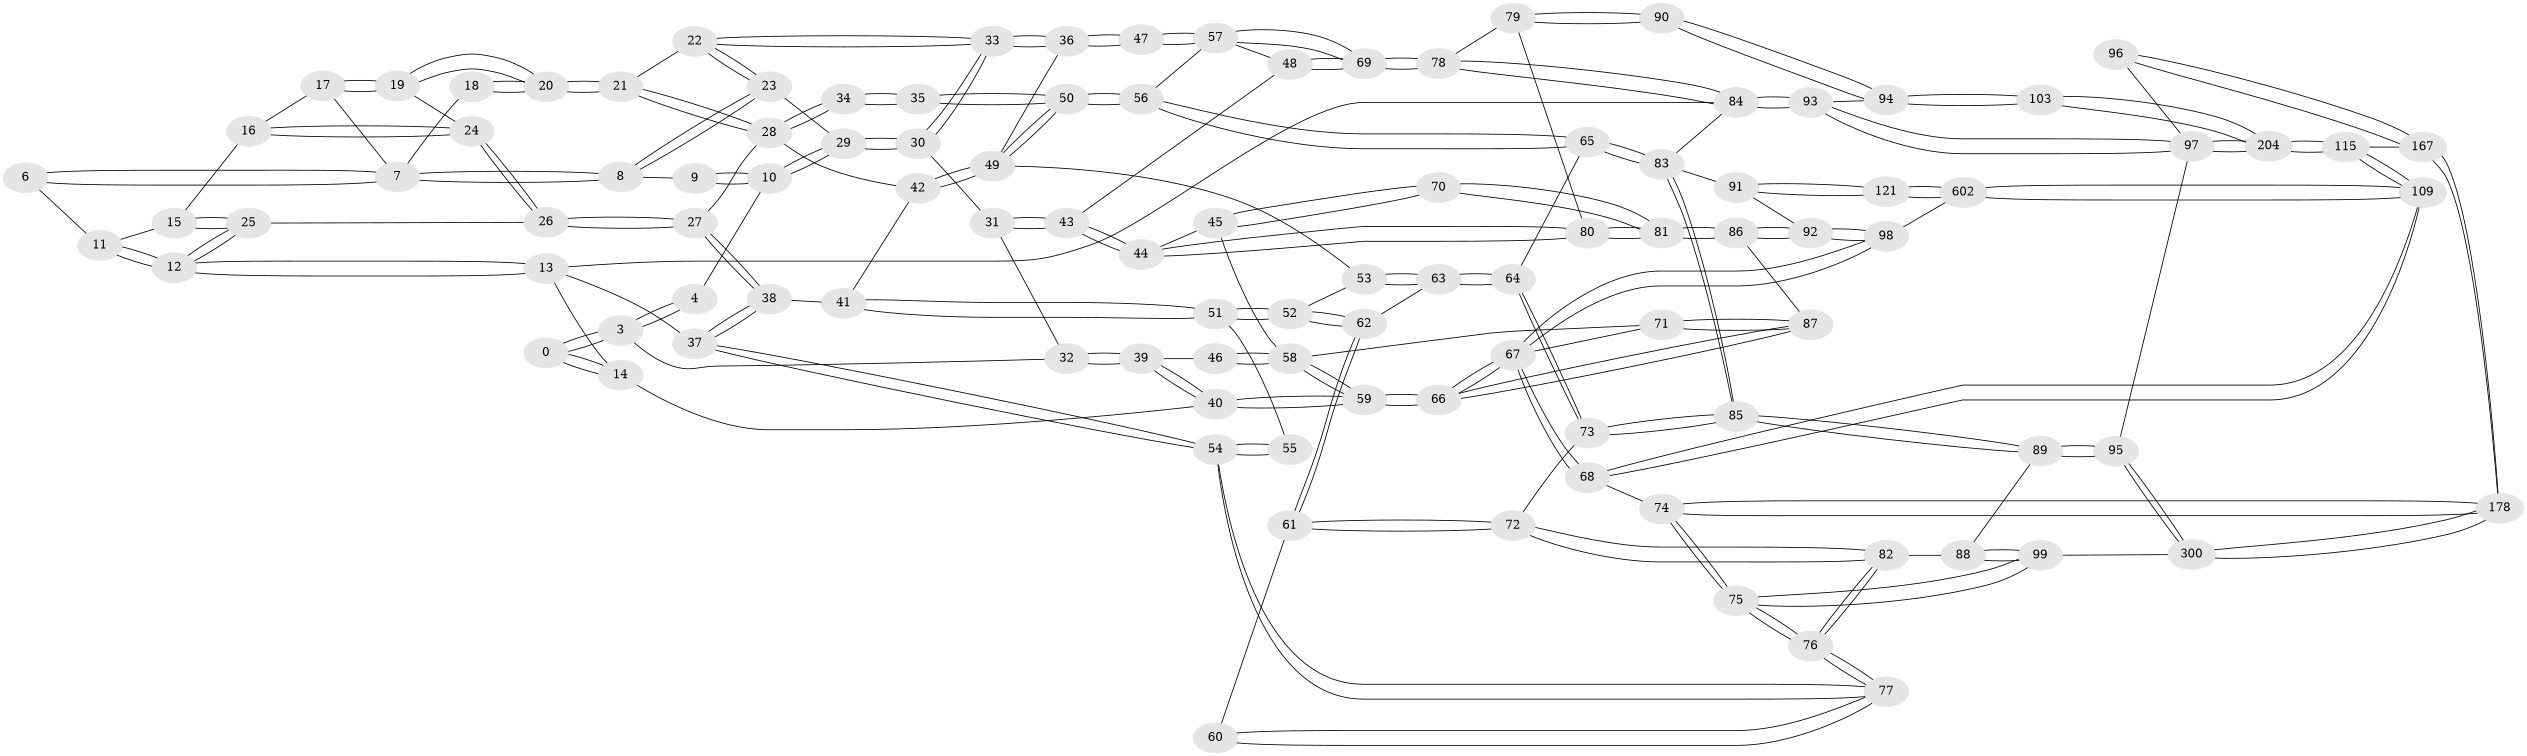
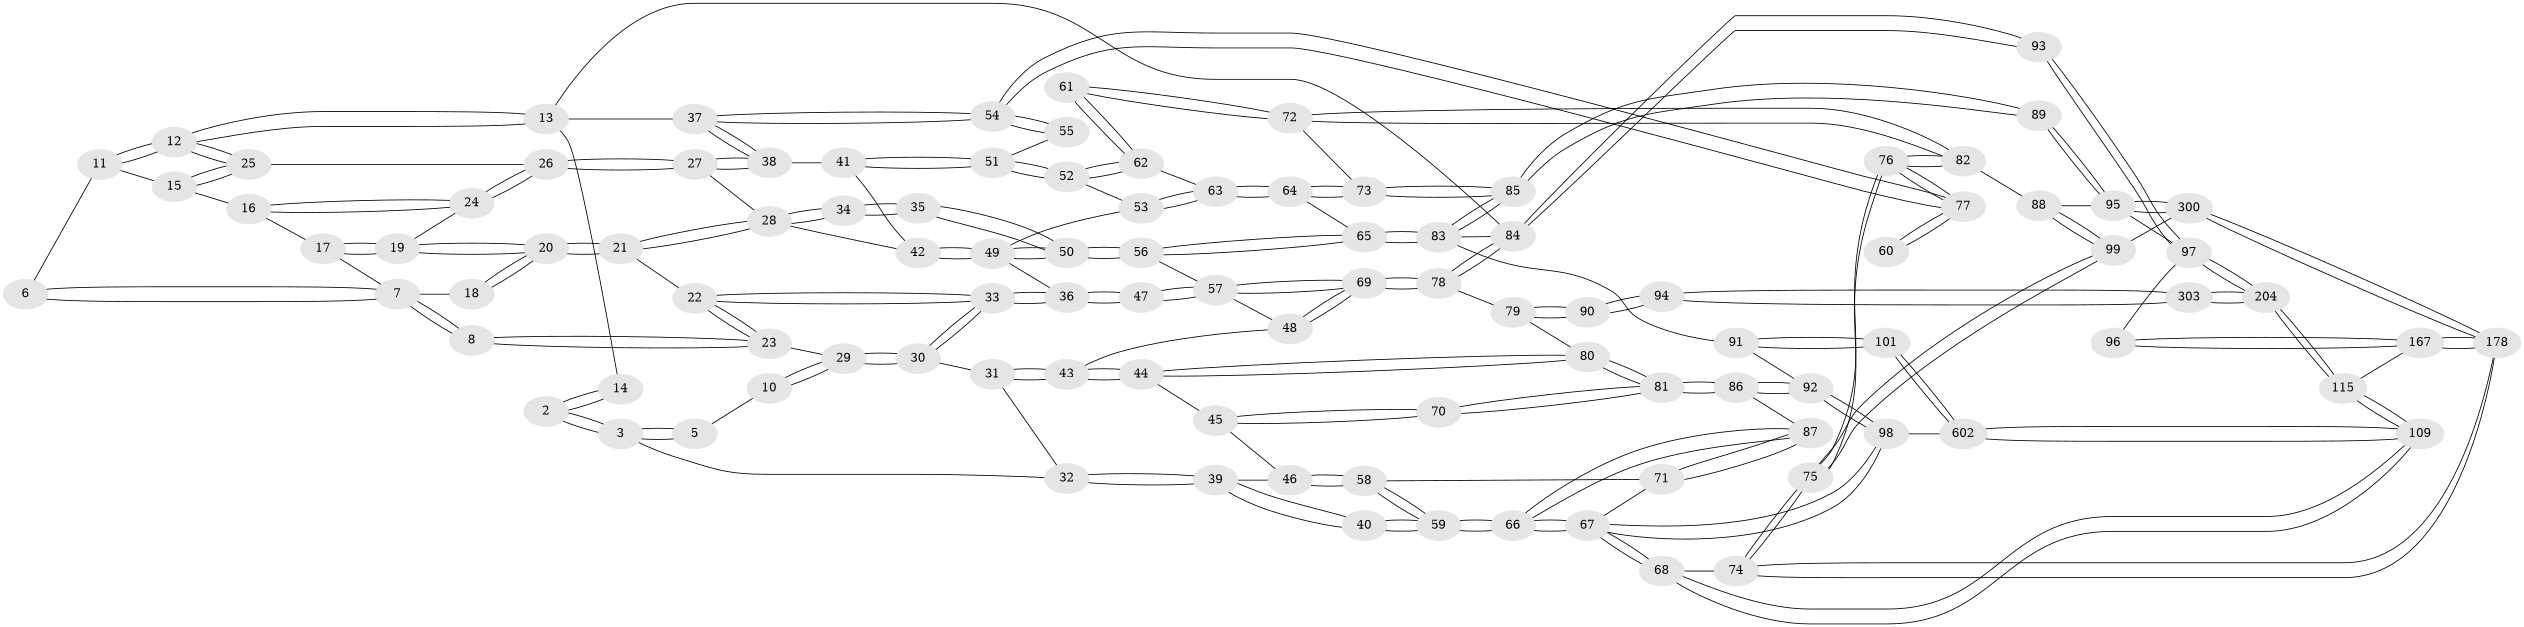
(2040, 100) -> (2189, 298)
(1849, 101) -> none
(695, 178) -> none
(1886, 192) -> (1886, 343)
(1244, 295) -> (1253, 450)
(695, 299) -> (695, 434)
(546, 353) -> (546, 412)
(911, 428) -> none
(1999, 507) -> (2076, 206)
(1253, 632) -> none
